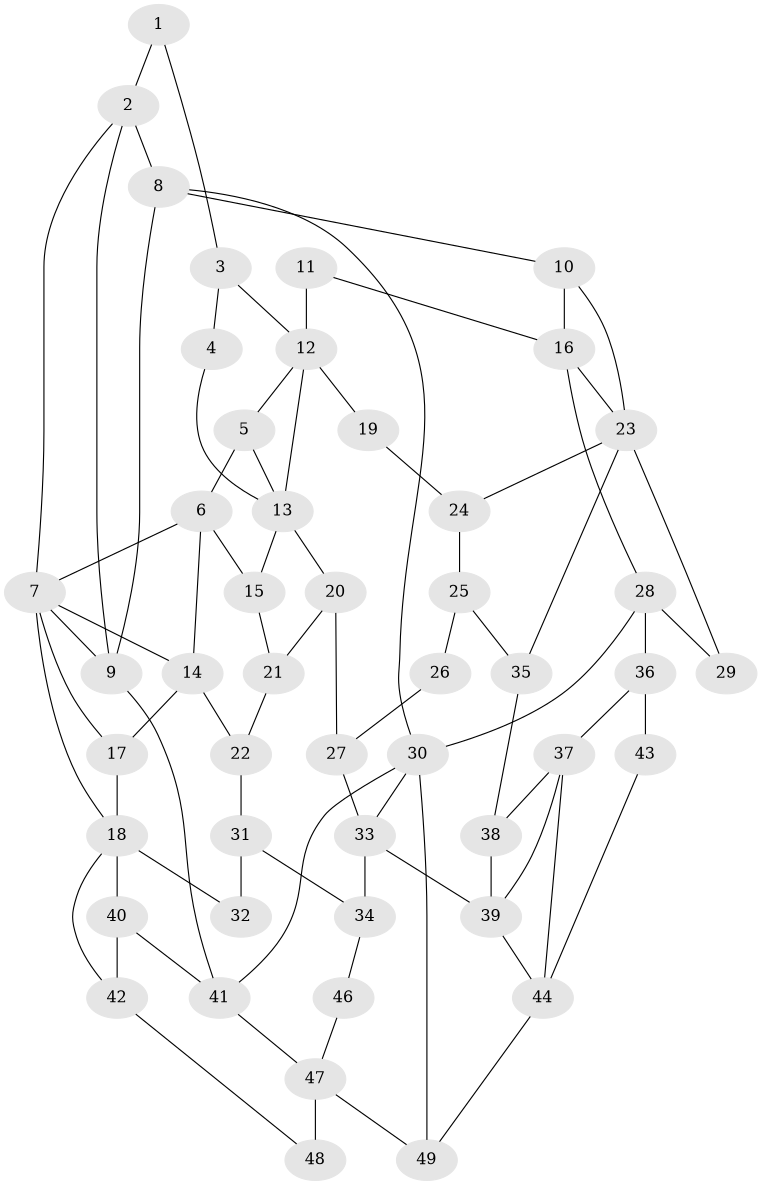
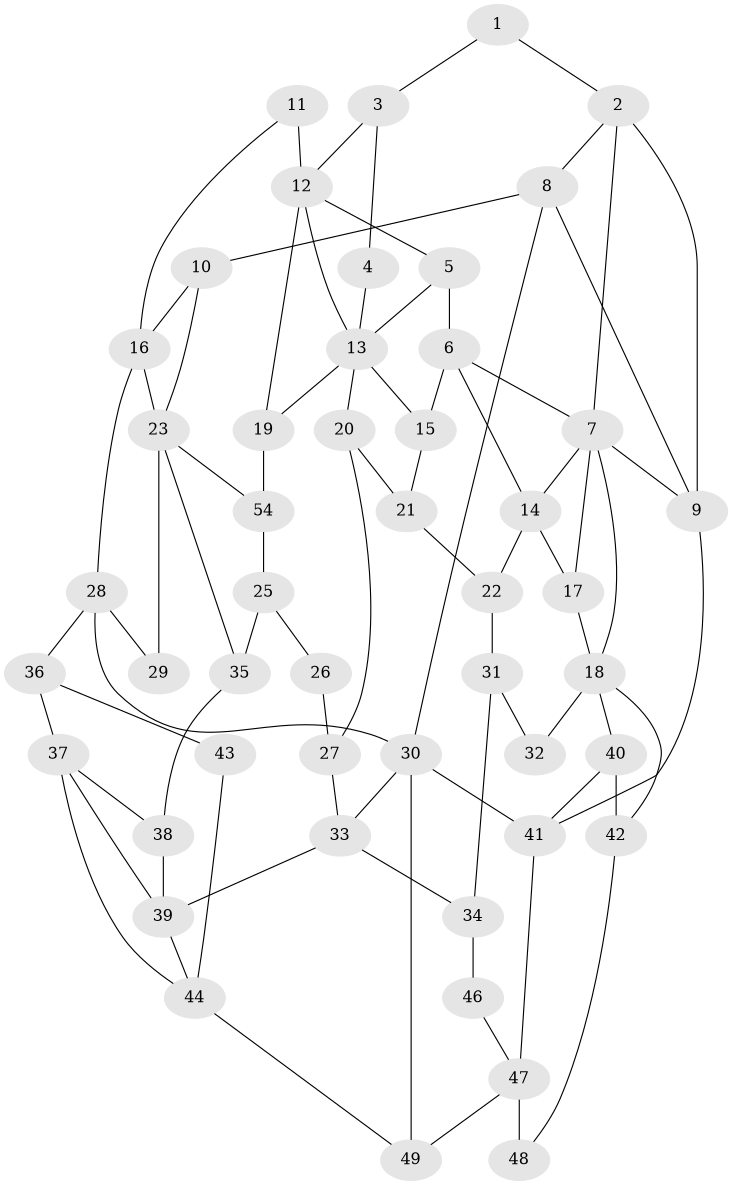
none -> (310, 390)
(460, 511) -> (264, 511)
